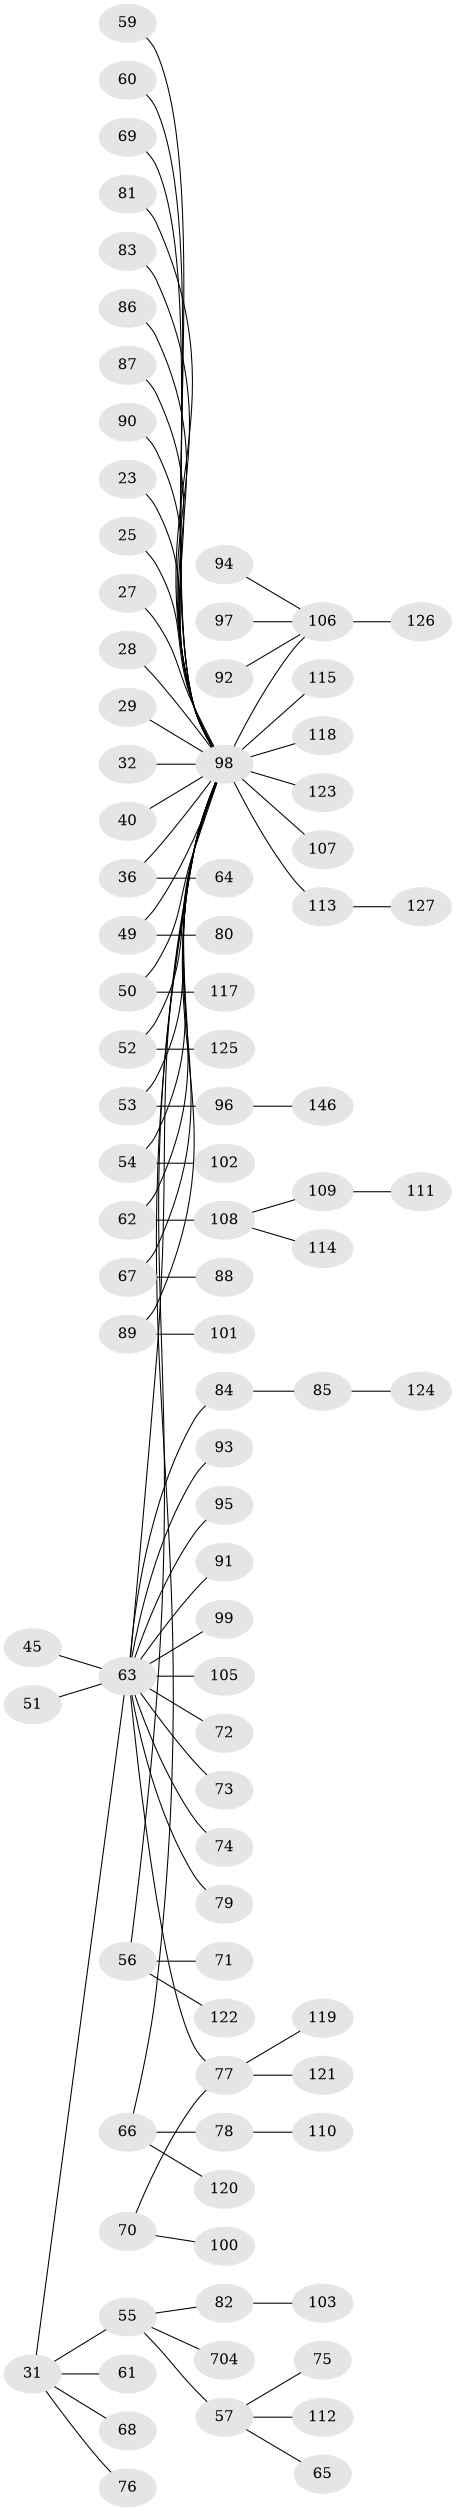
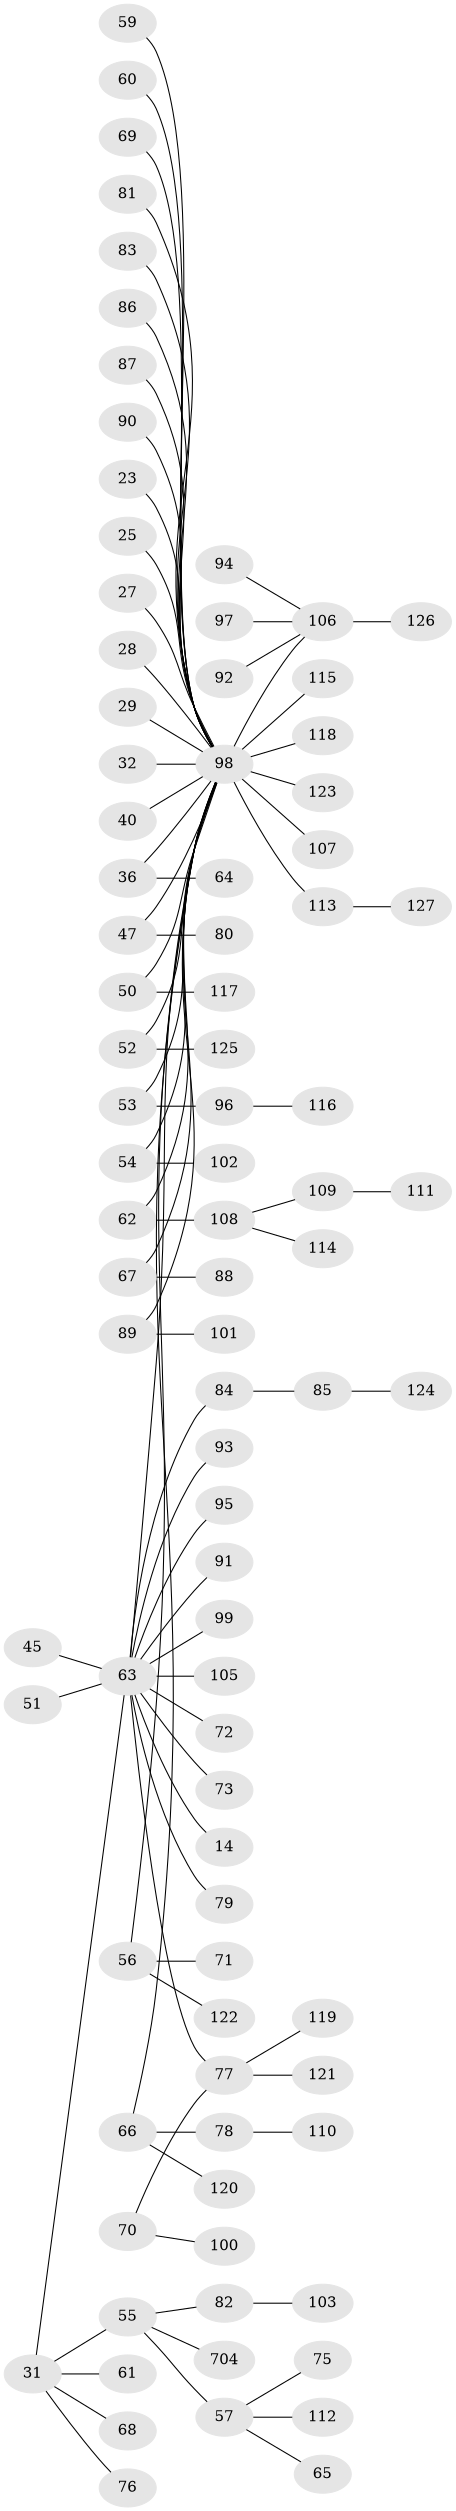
(128, 935) -> (128, 935)
(323, 1106) -> (323, 1106)
(224, 1847) -> (224, 1847)
